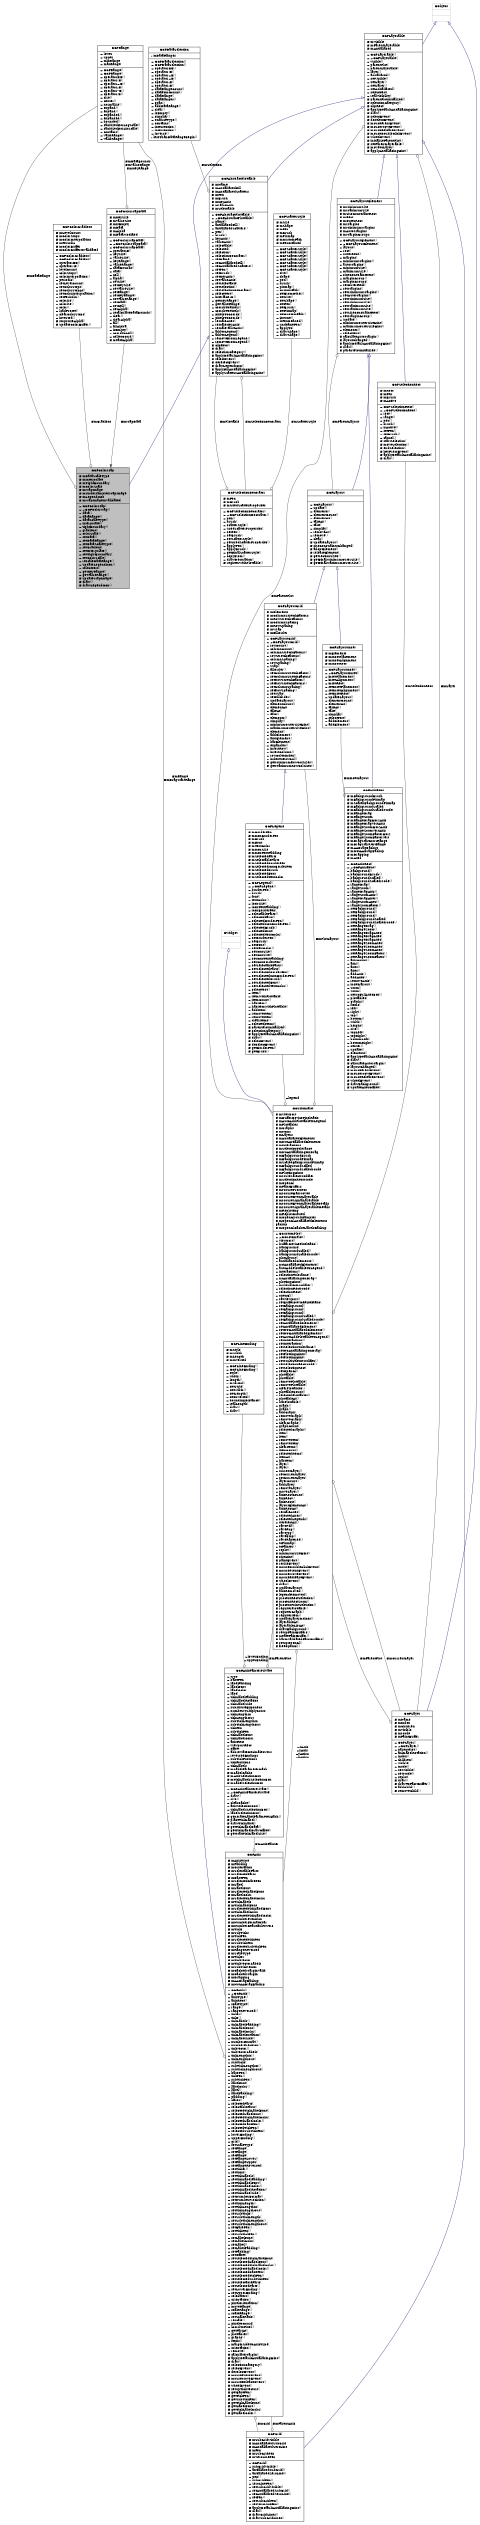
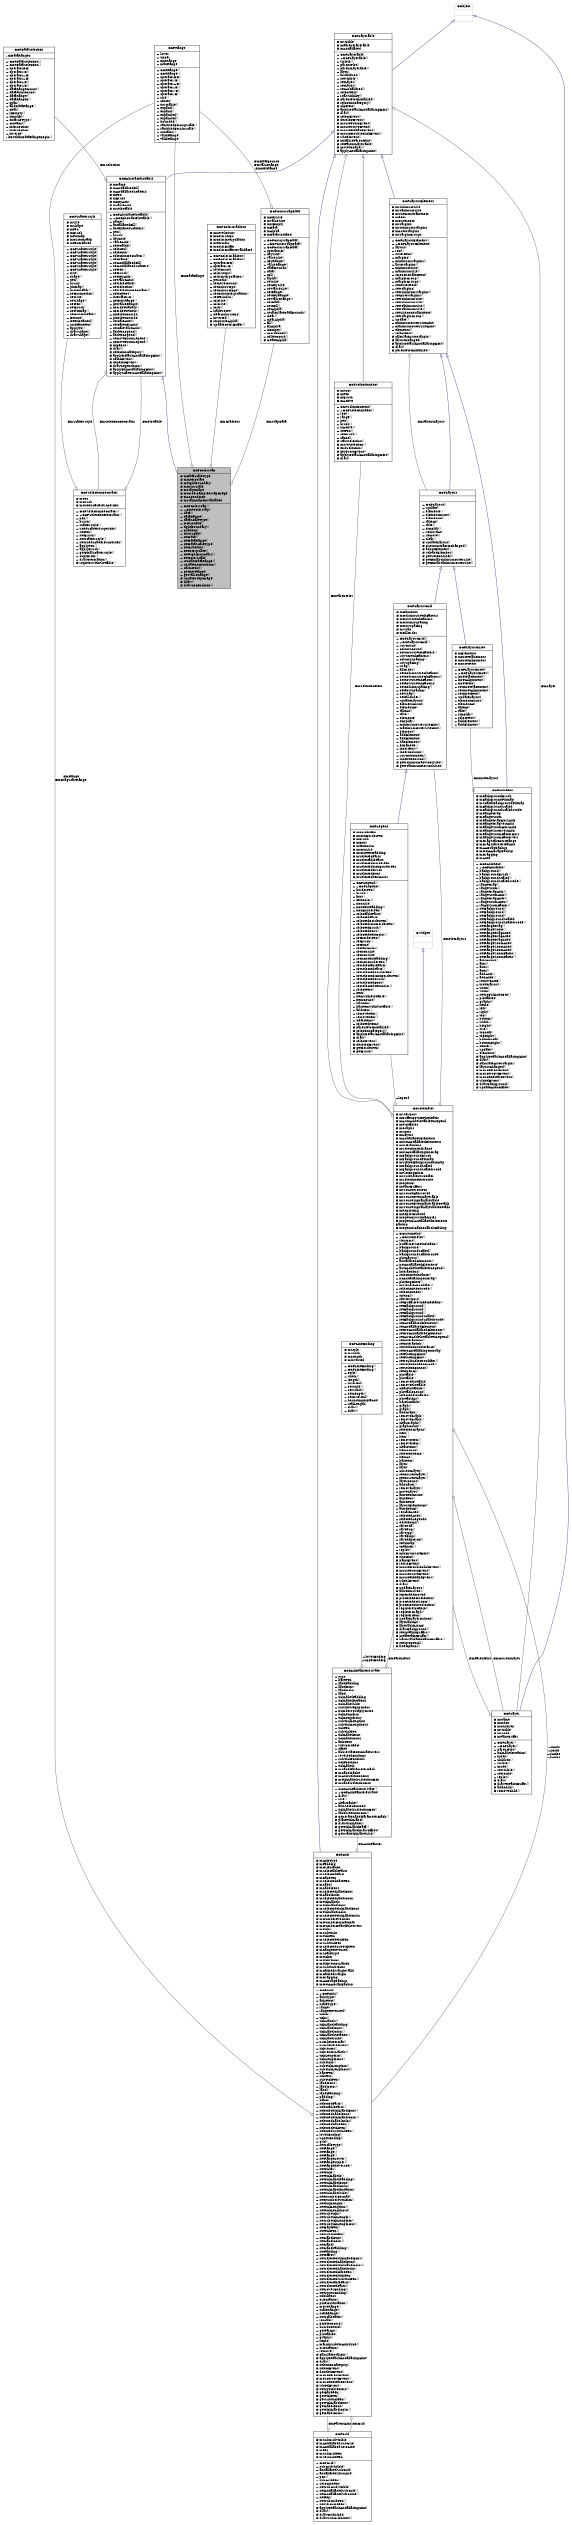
(118, 404) -> (257, 414)
(464, 1315) -> none
